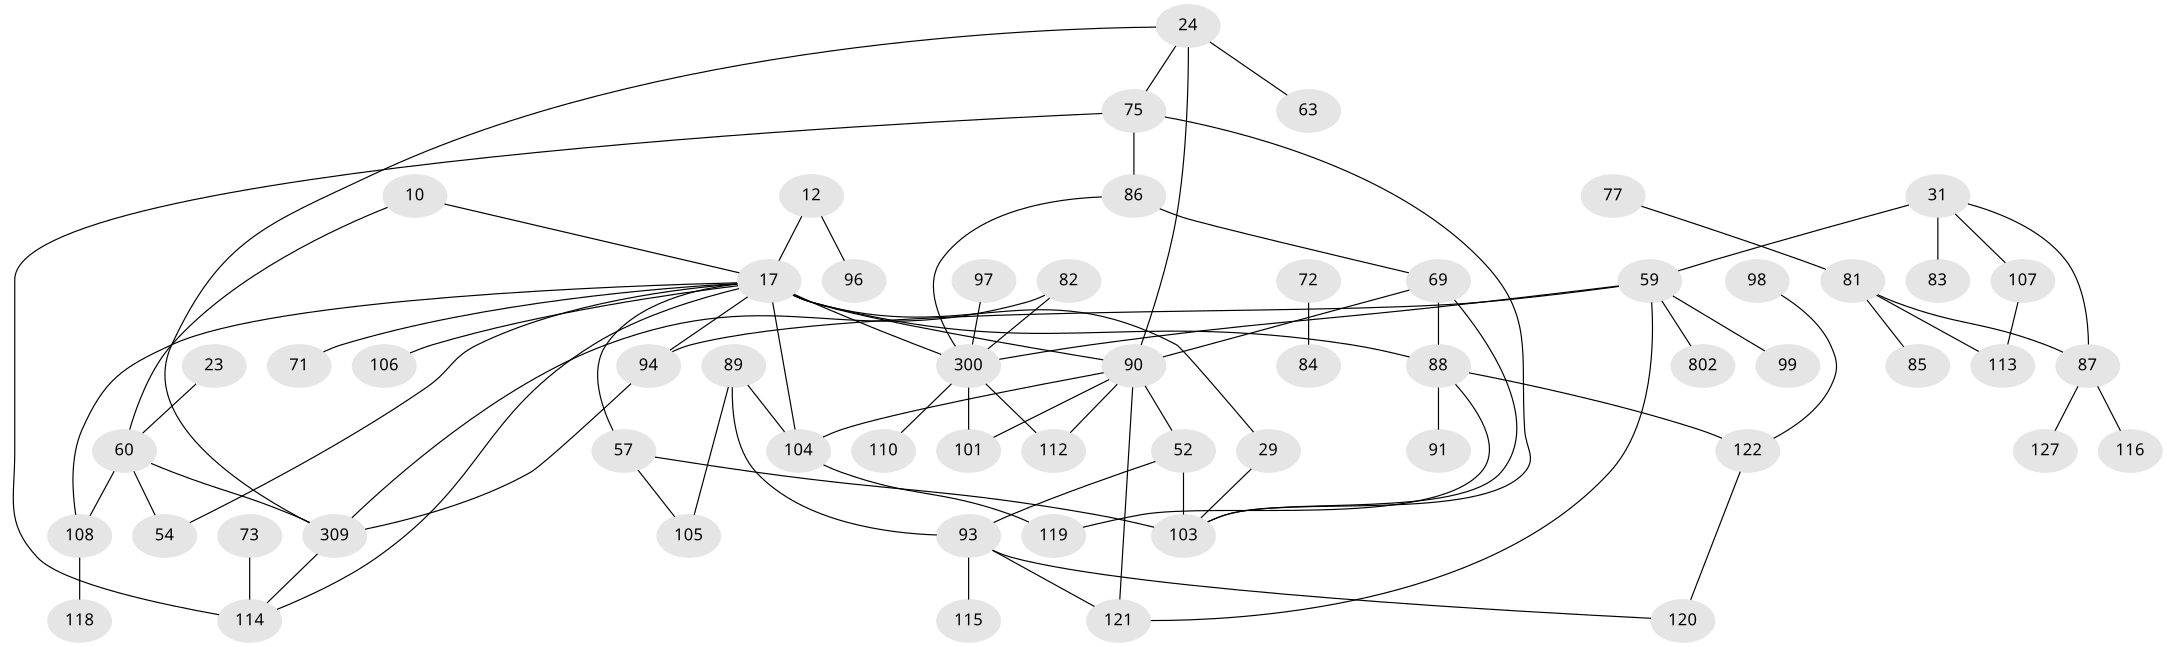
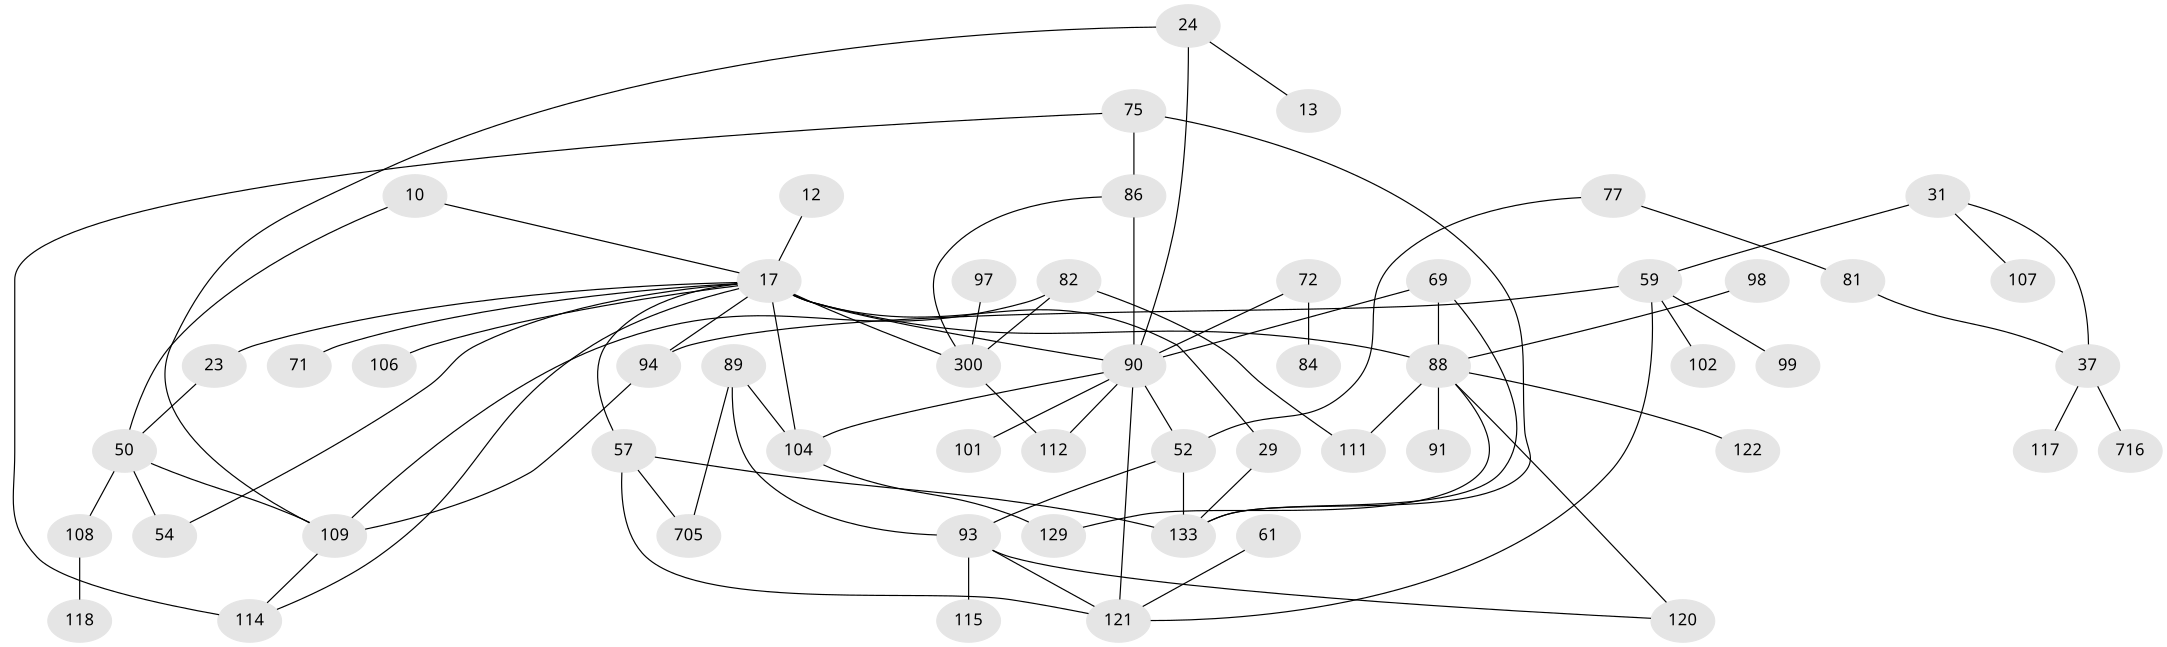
(1161, 69) -> none
(1309, 111) -> (1309, 111)
(1284, 243) -> (1134, 281)
(854, 281) -> none
(1938, 281) -> none
none -> (1378, 289)
(346, 308) -> (485, 301)
(1340, 317) -> none
none -> (1221, 323)
(1703, 366) -> (1703, 366)
(1918, 366) -> none
(2003, 366) -> none
(2088, 366) -> (2088, 366)
(1836, 369) -> (1599, 327)
(969, 409) -> none
(125, 451) -> (125, 451)
(884, 451) -> none
none -> (1354, 451)
(2045, 451) -> (2045, 451)
(2130, 451) -> (2130, 451)
(250, 536) -> none
(335, 536) -> (335, 536)
(689, 536) -> (689, 536)
(1054, 536) -> (1054, 536)
(1183, 536) -> (1183, 536)
none -> (1269, 536)
(1715, 536) -> (1562, 492)
none -> (819, 594)
